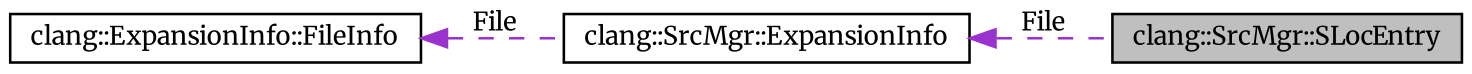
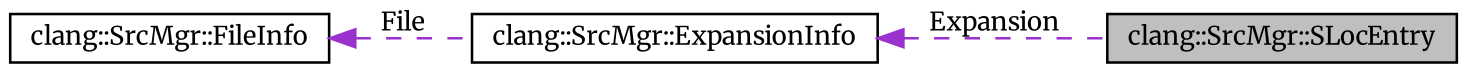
(1041, 24) -> (992, 24)
(216, 38) -> (170, 38)
